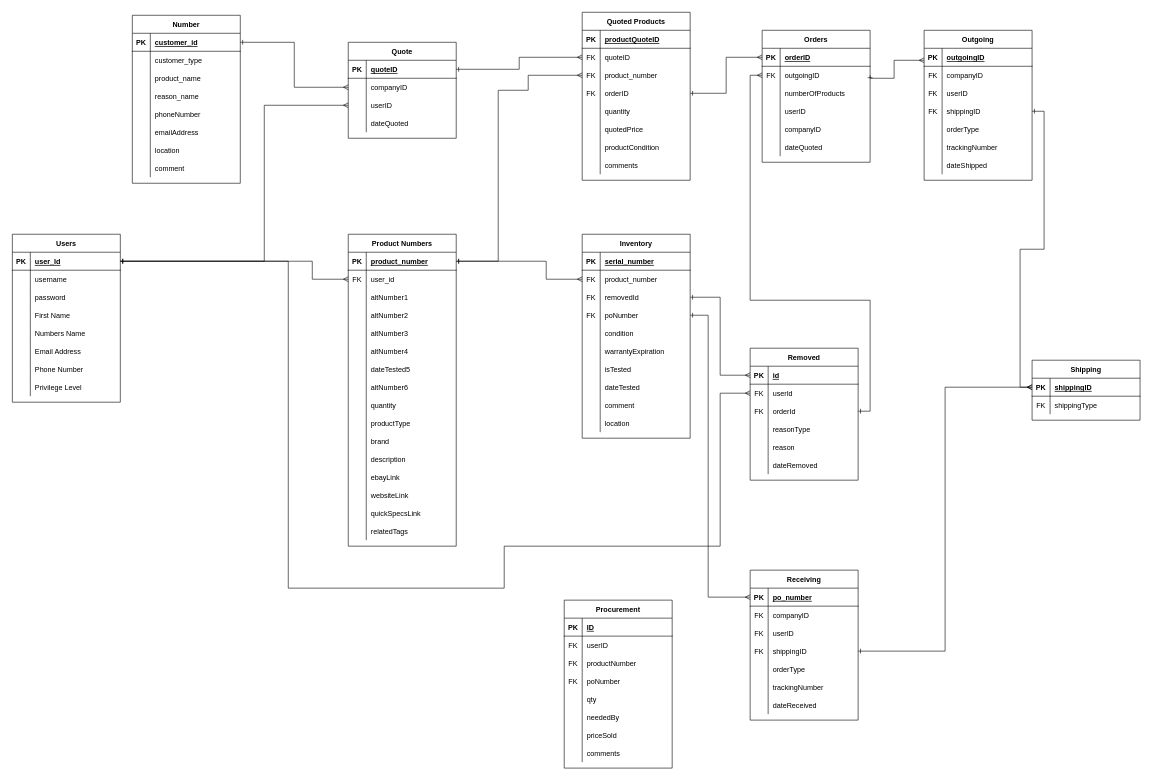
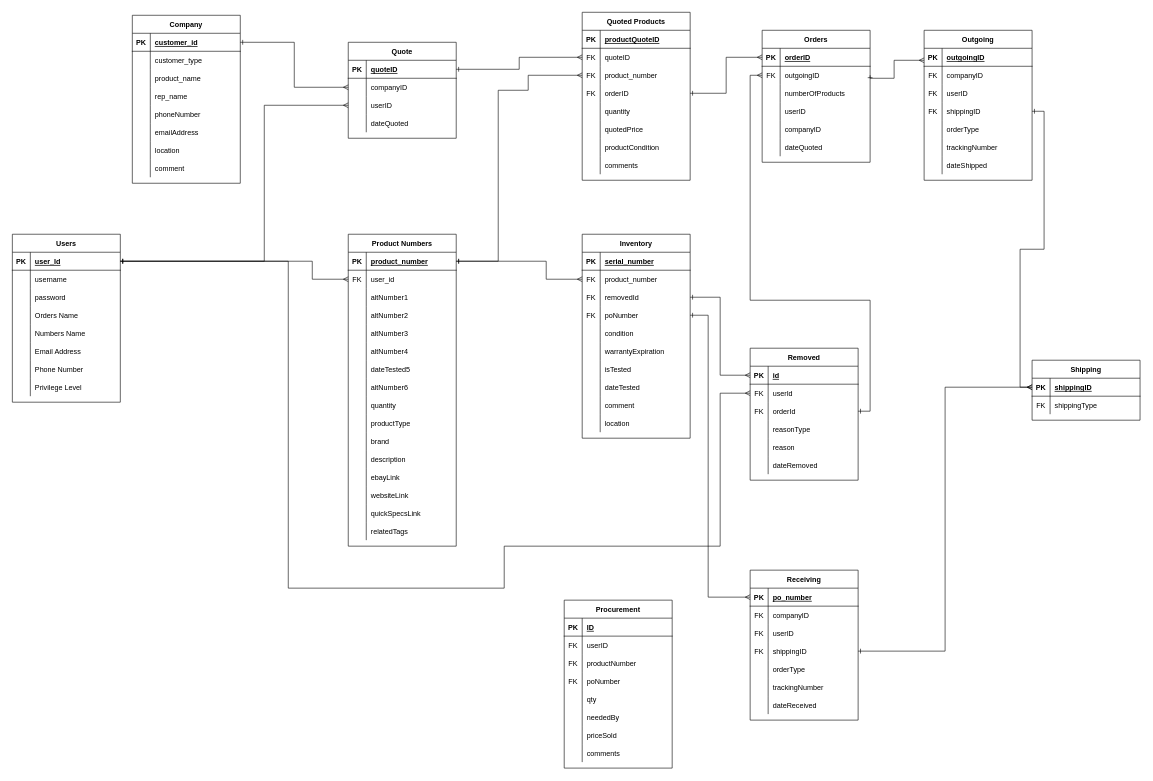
(186, 25) -> (186, 25)
(177, 97) -> (171, 97)
(53, 316) -> (56, 316)
